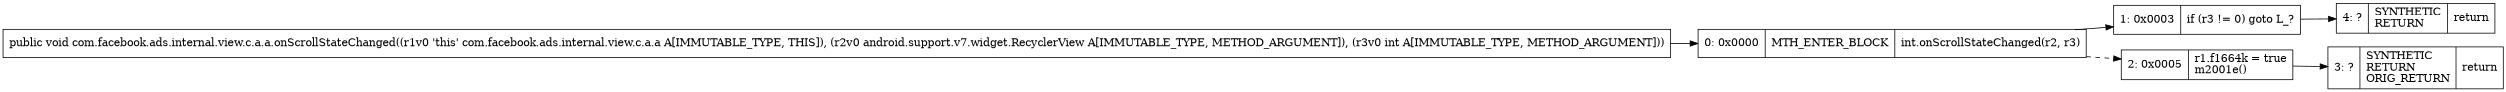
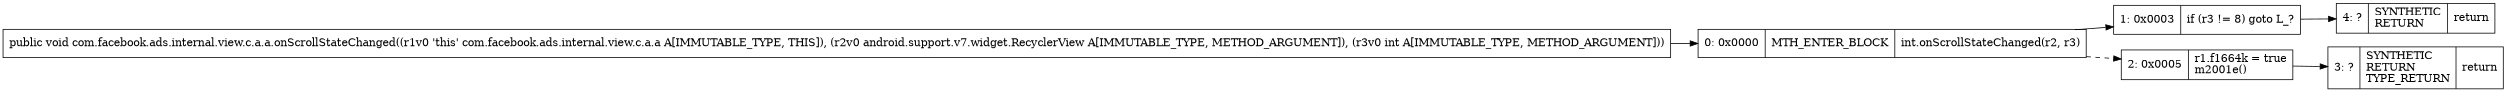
(2241, 19) -> (2241, 19)
(2408, 79) -> (2408, 79)
